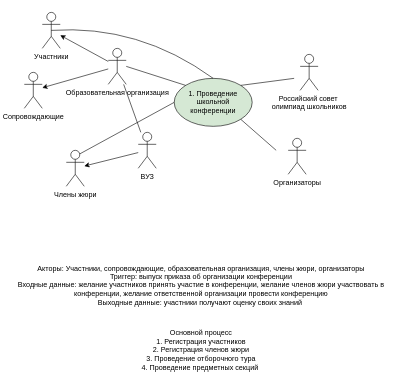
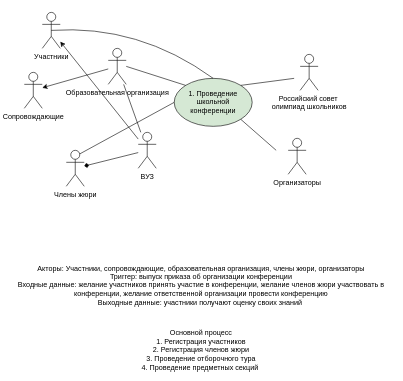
(85, 49) -> (100, 91)
(90, 165) -> (90, 165)
